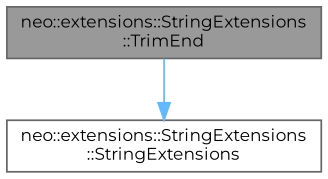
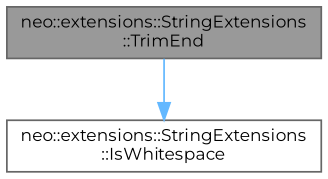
(164, 146) -> (164, 146)
